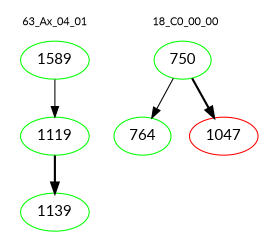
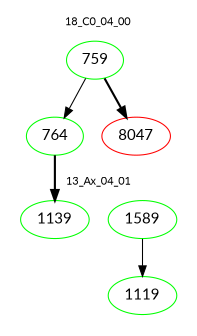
(55, 23) -> (99, 182)
(186, 23) -> (98, 23)
(183, 60) -> (95, 60)
(224, 136) -> (136, 136)
(55, 169) -> (55, 178)
